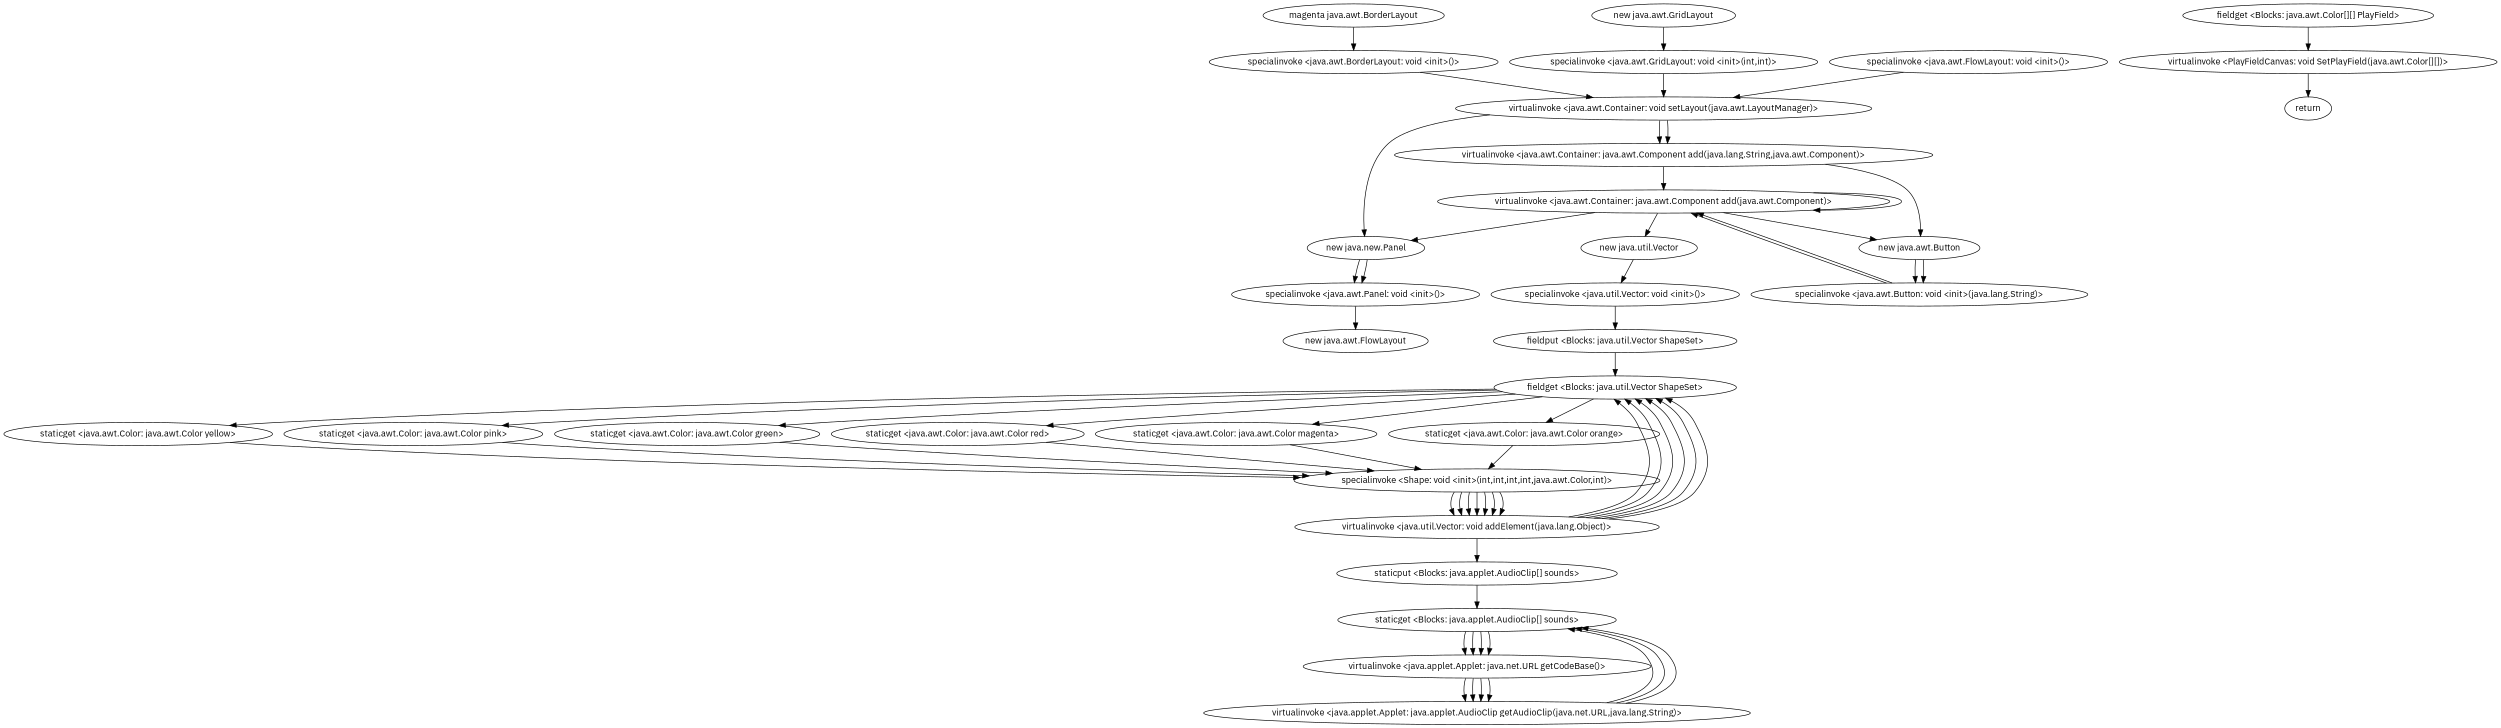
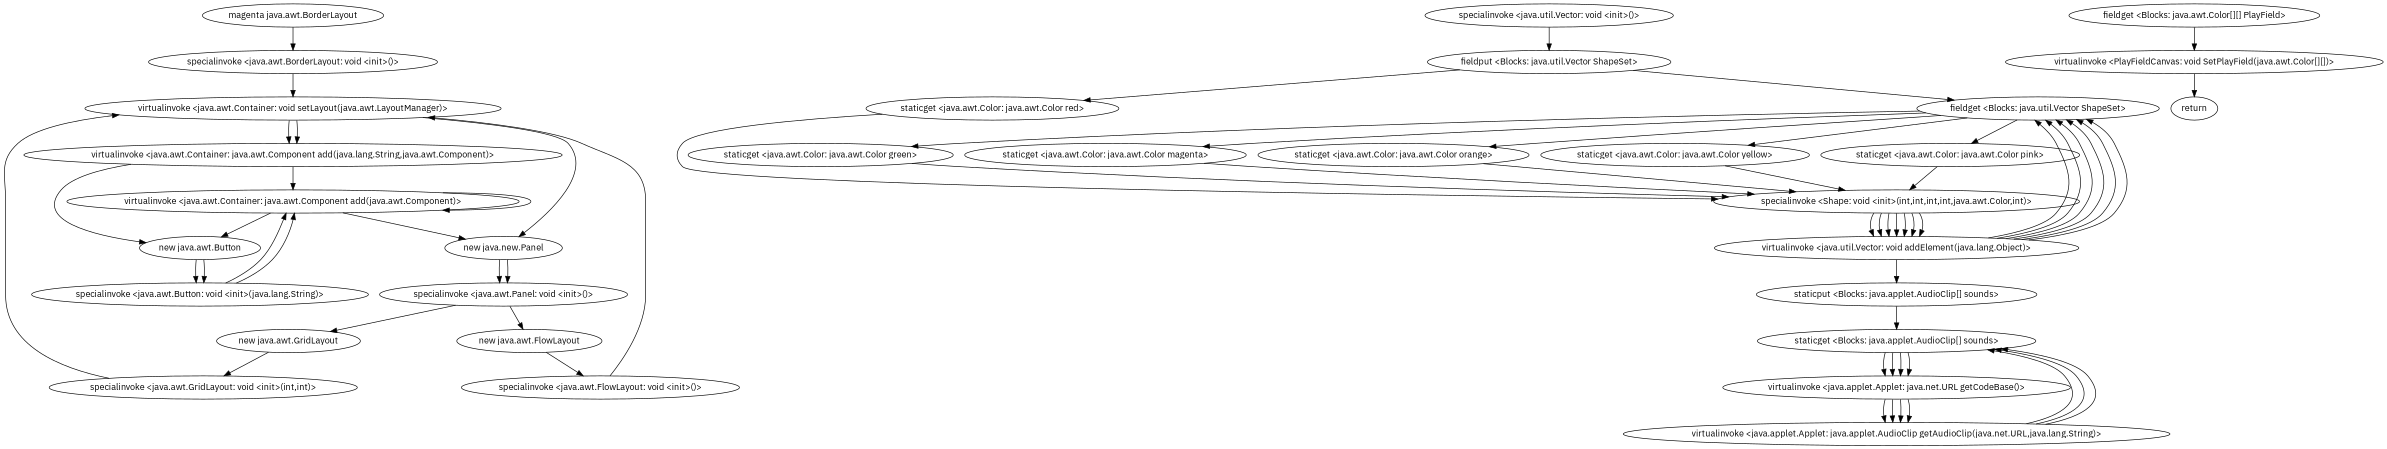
(1639, 248) -> none
none -> (396, 318)
none -> (562, 362)
(1284, 409) -> (1275, 85)
